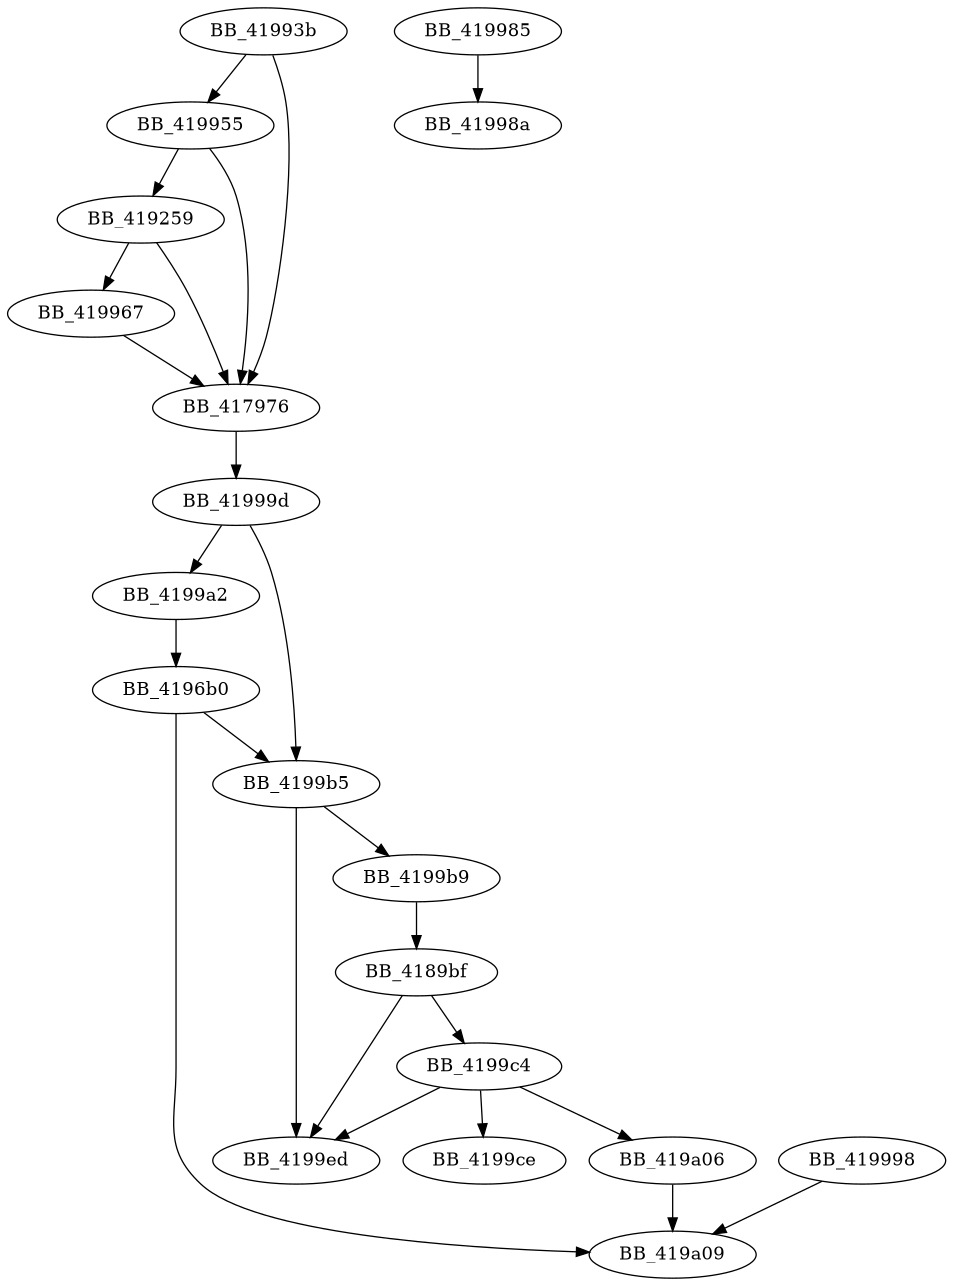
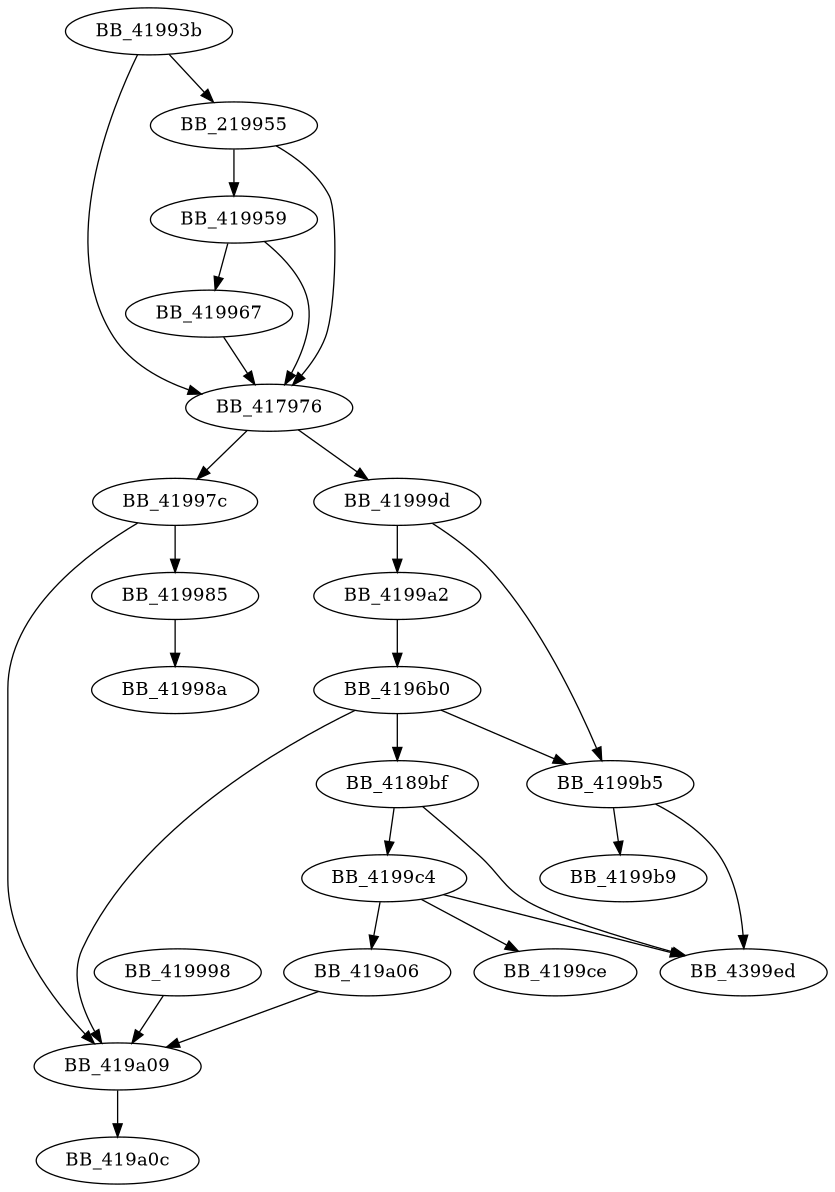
(190, 125) -> (234, 125)
(141, 220) -> (234, 220)
none -> (175, 502)
(417, 919) -> (397, 731)
none -> (118, 1161)
(296, 1161) -> (744, 972)
